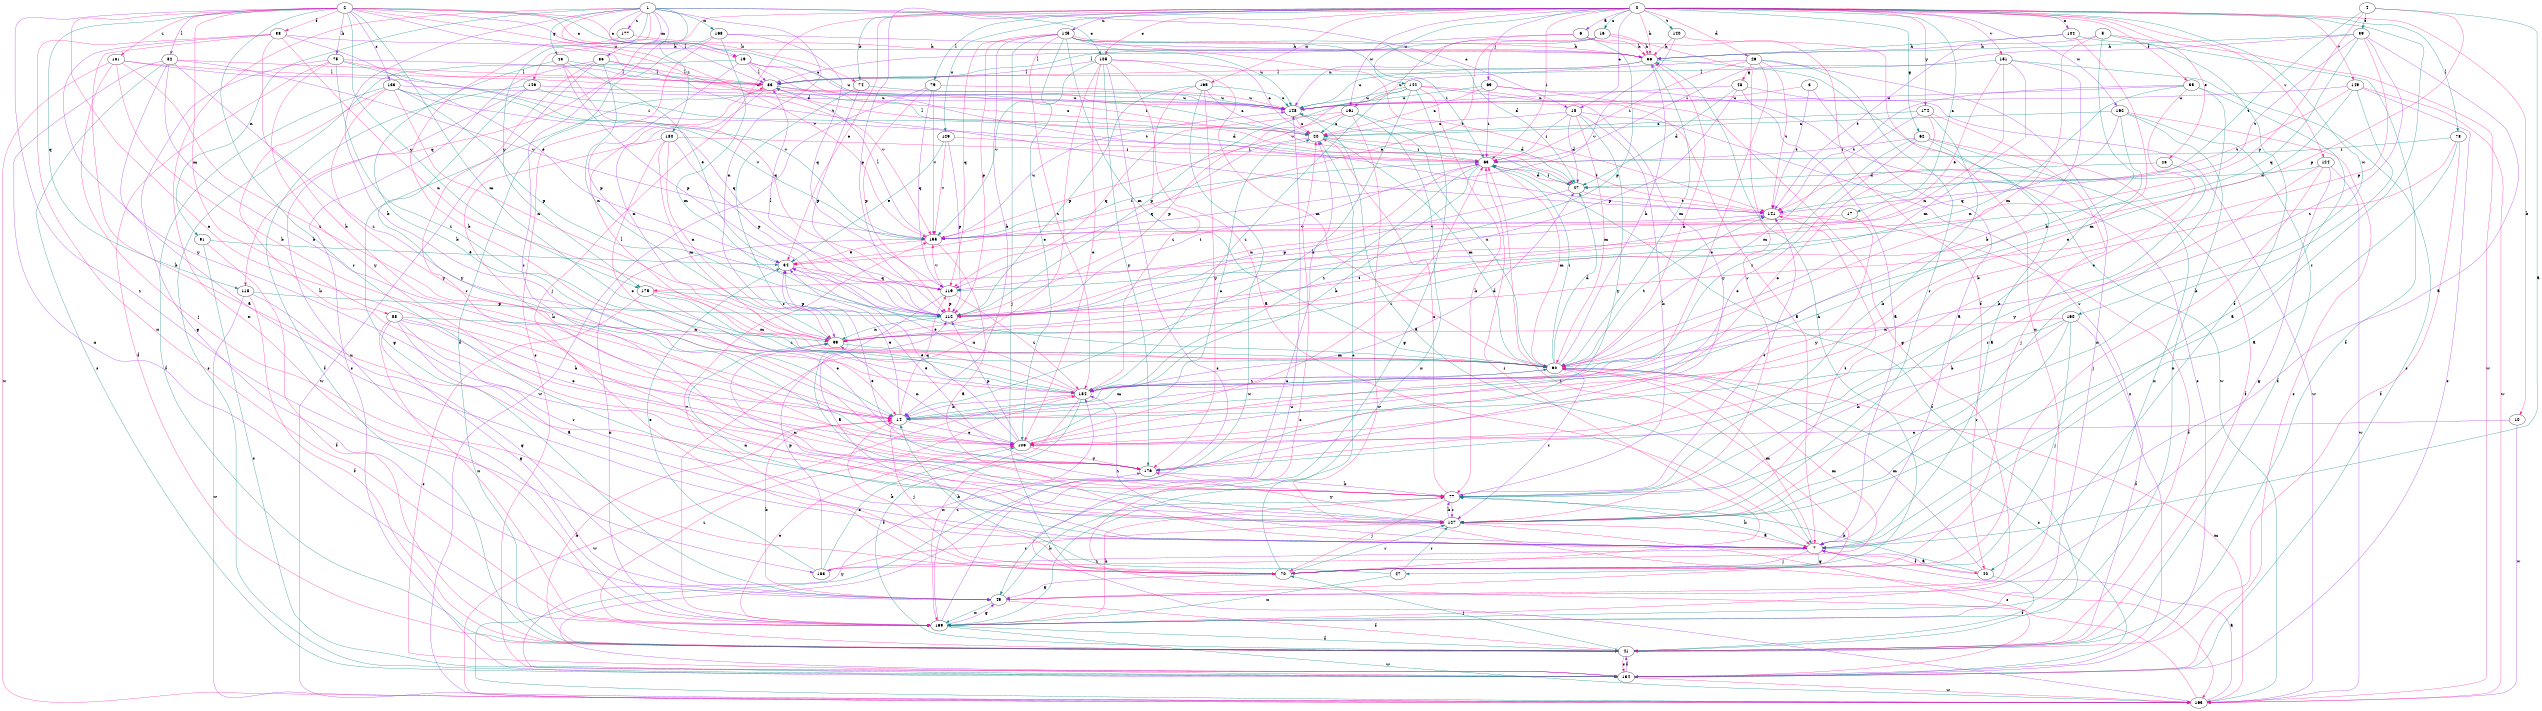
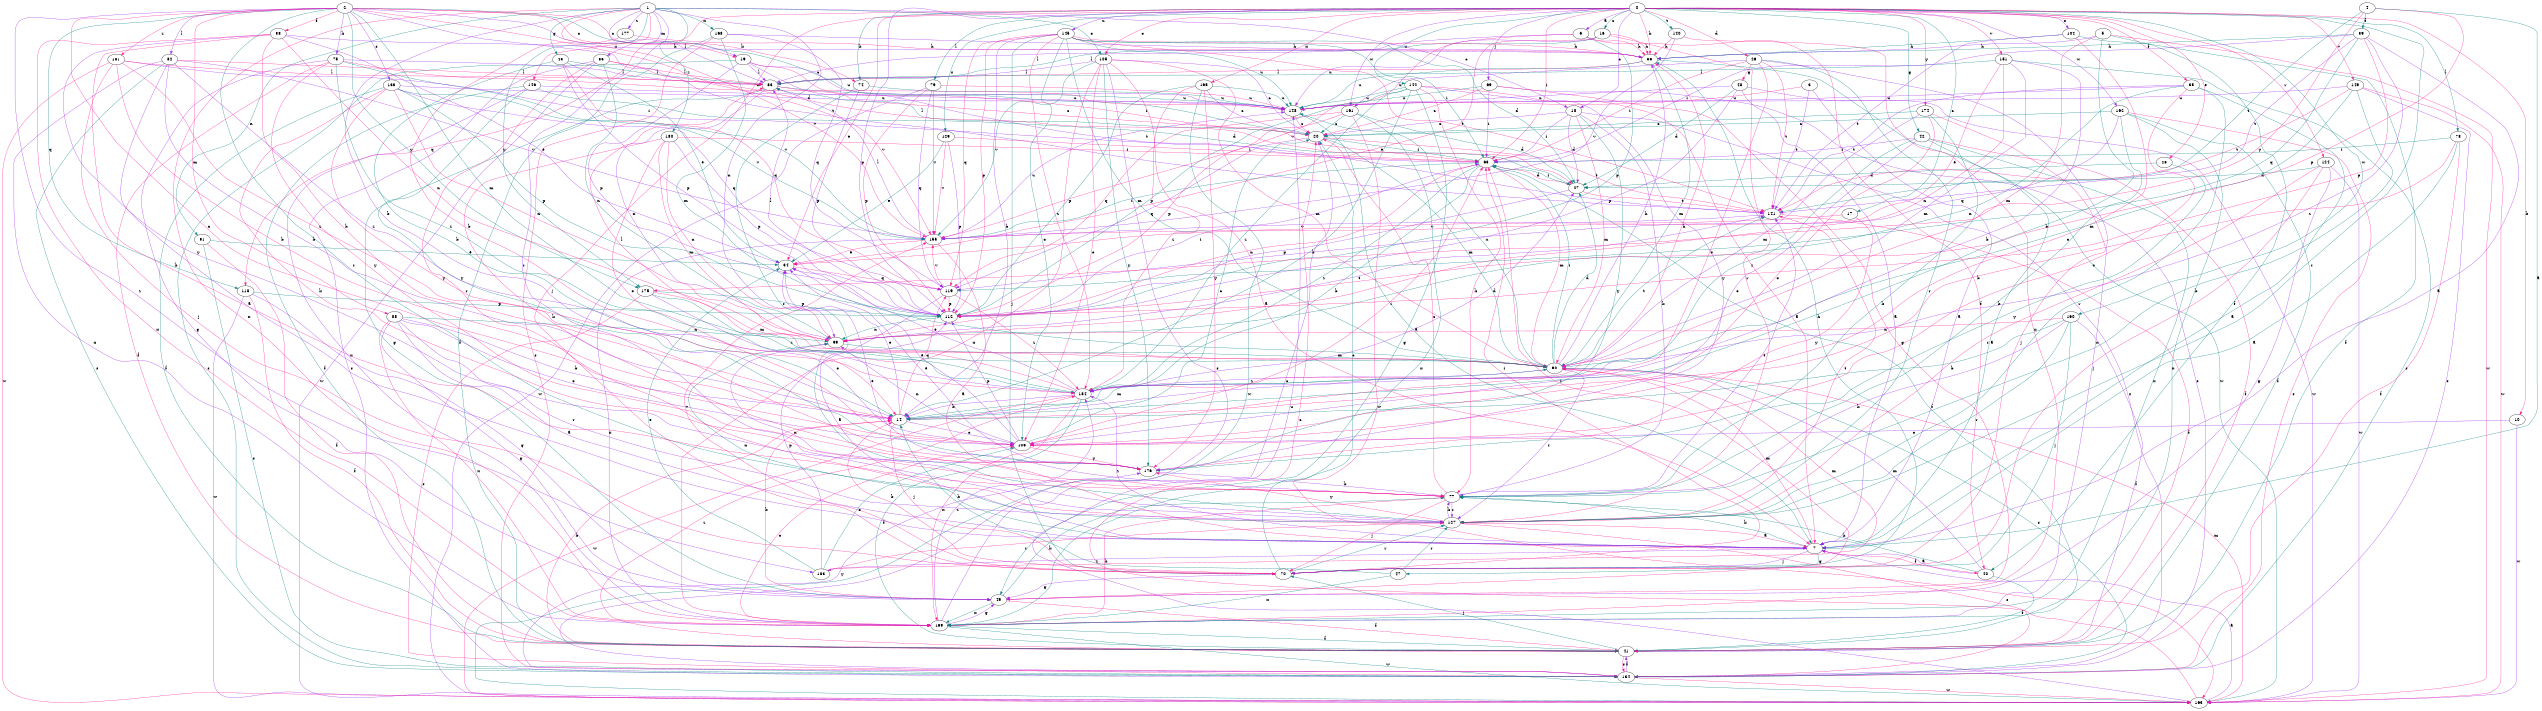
(1922, 137) -> (1922, 137)
